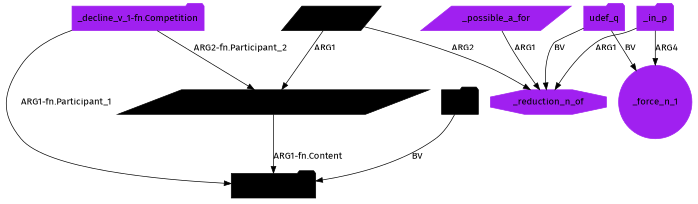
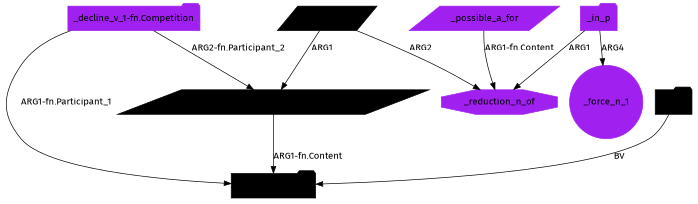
(604, 18) -> none
(525, 48) -> (520, 48)
